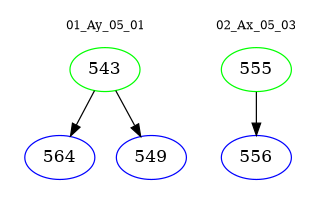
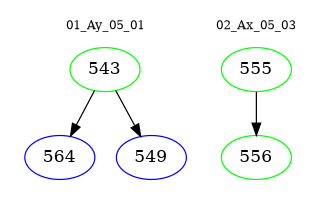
(256, 157) -> (256, 157)
